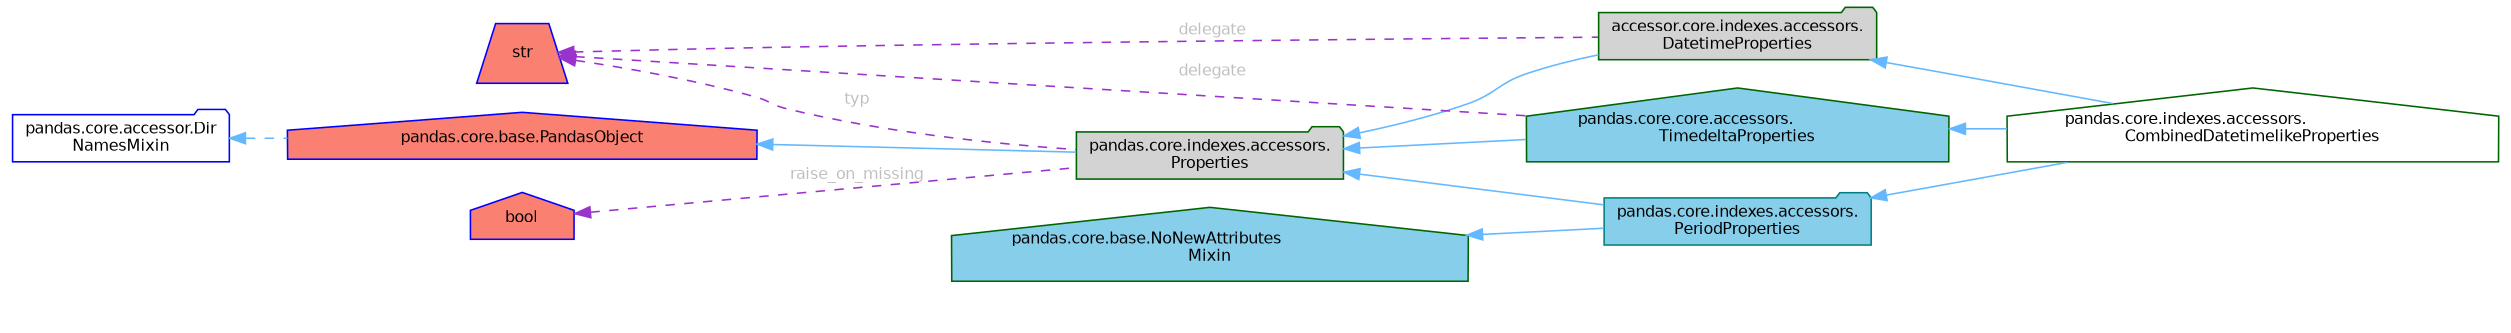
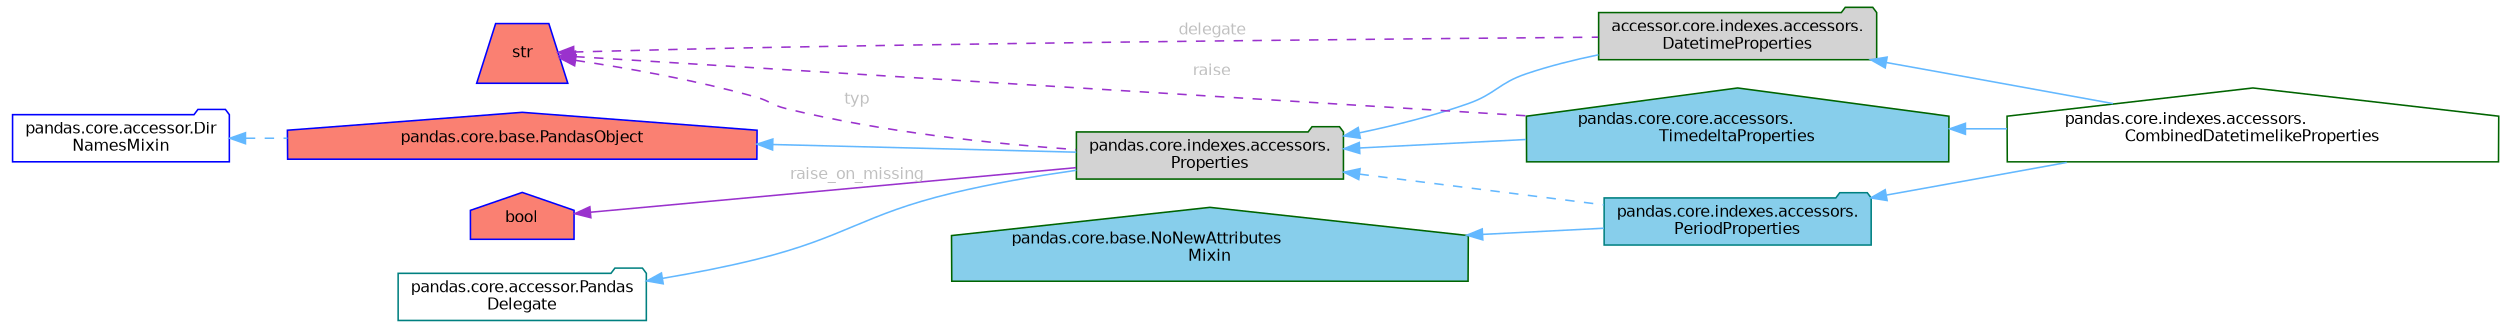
(1210, 71) -> (1210, 71)
(1482, 189) -> (1482, 189)
(833, 190) -> (833, 190)
none -> (522, 297)
